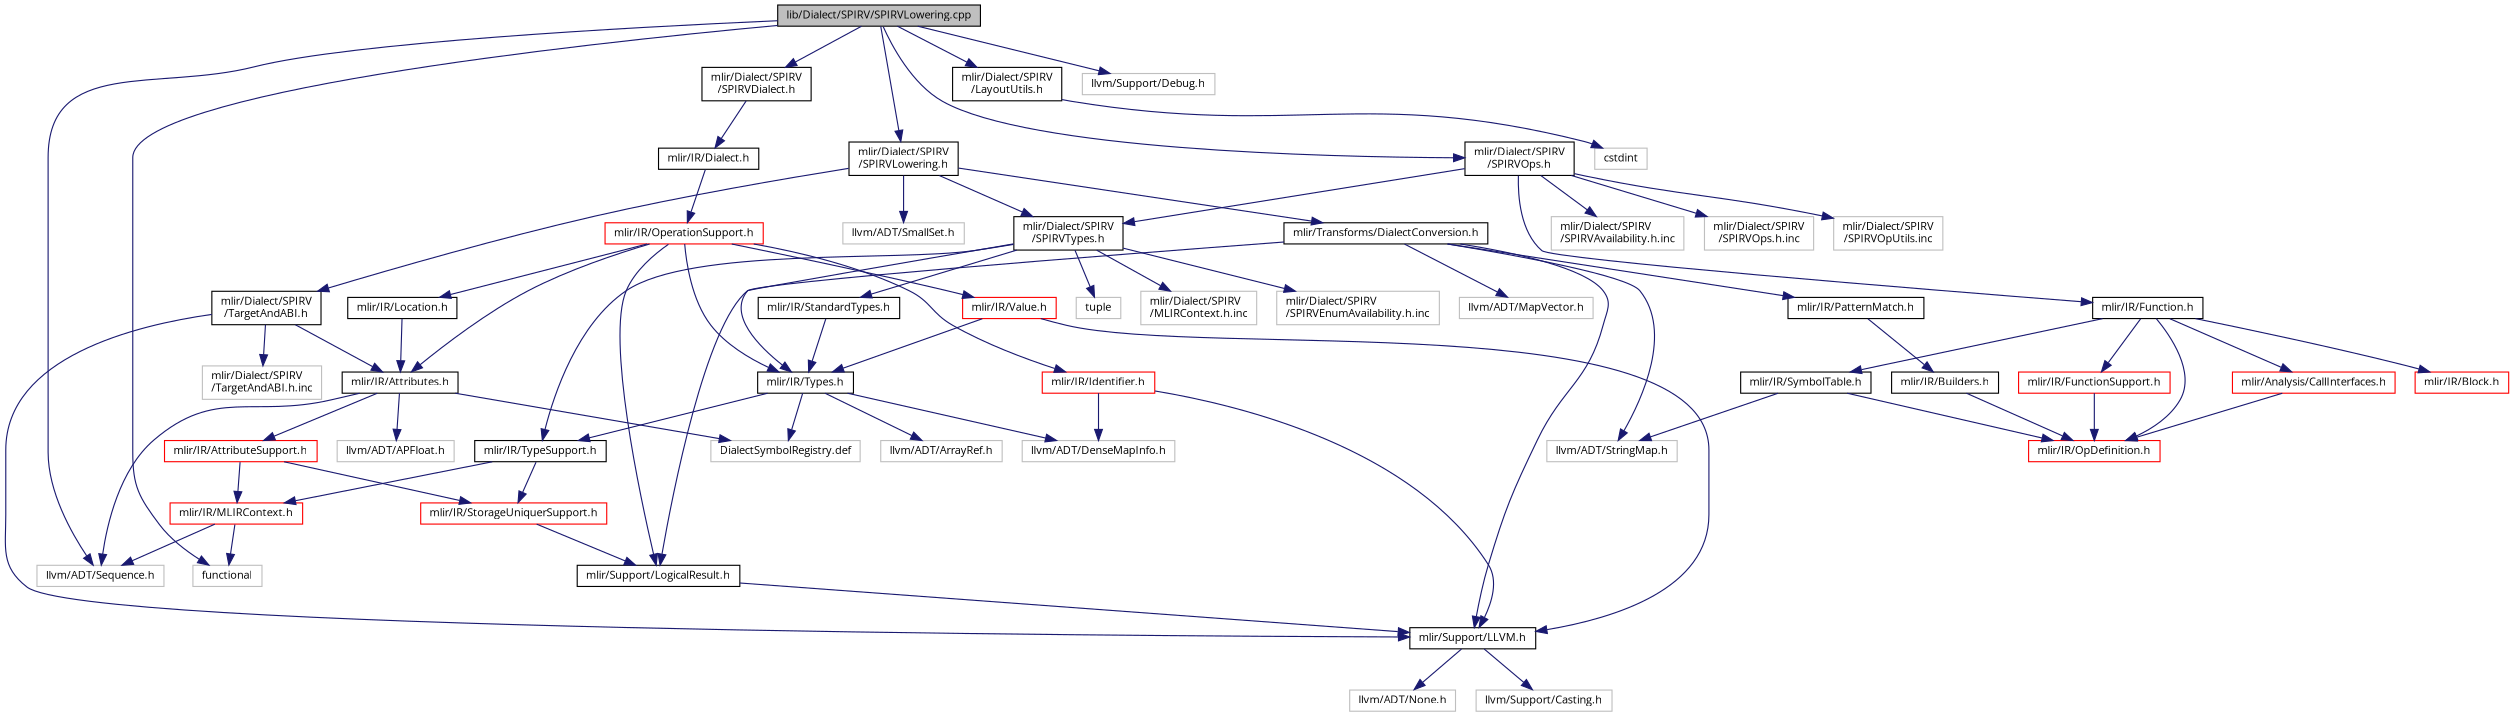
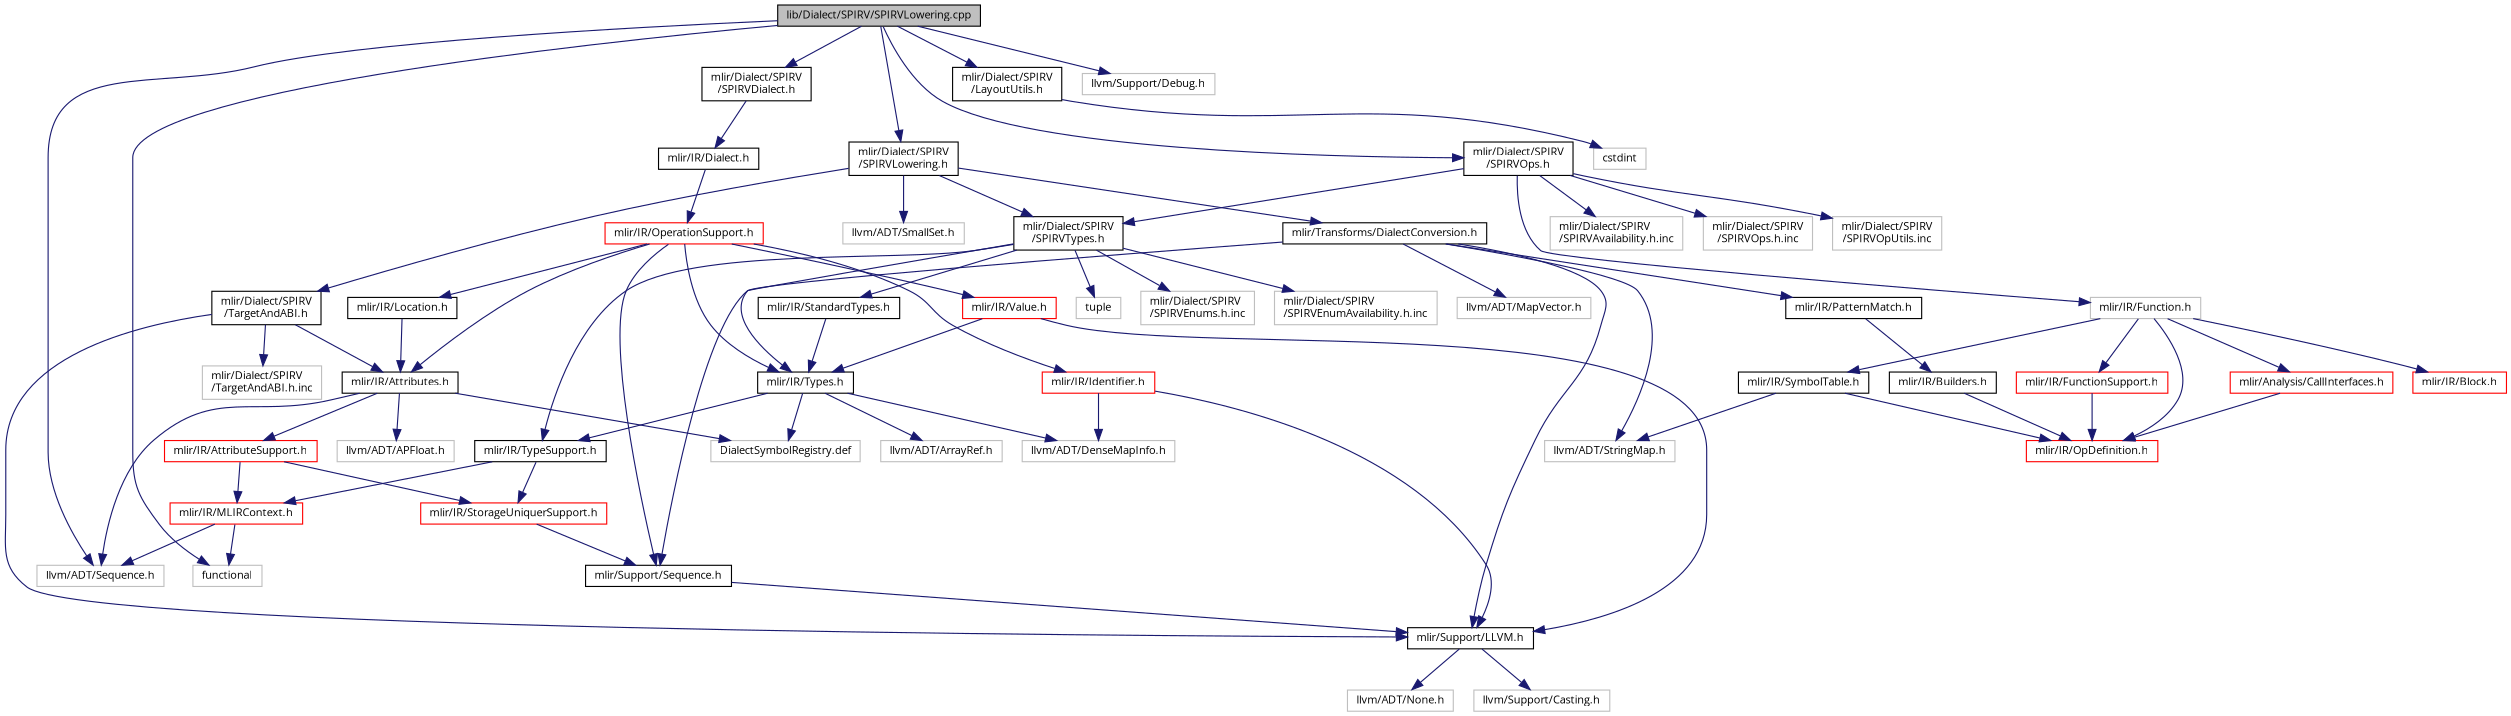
(1199, 308) -> (1198, 308)
(2148, 308) -> (2146, 308)
(659, 576) -> (659, 576)
